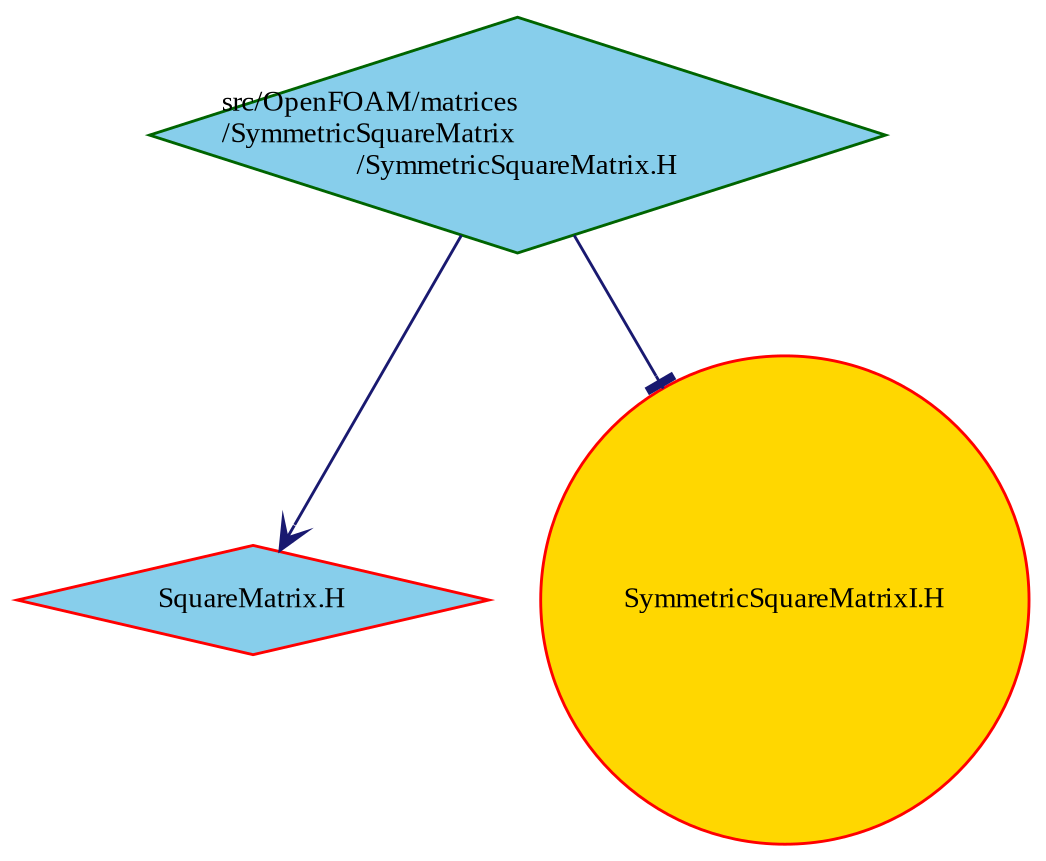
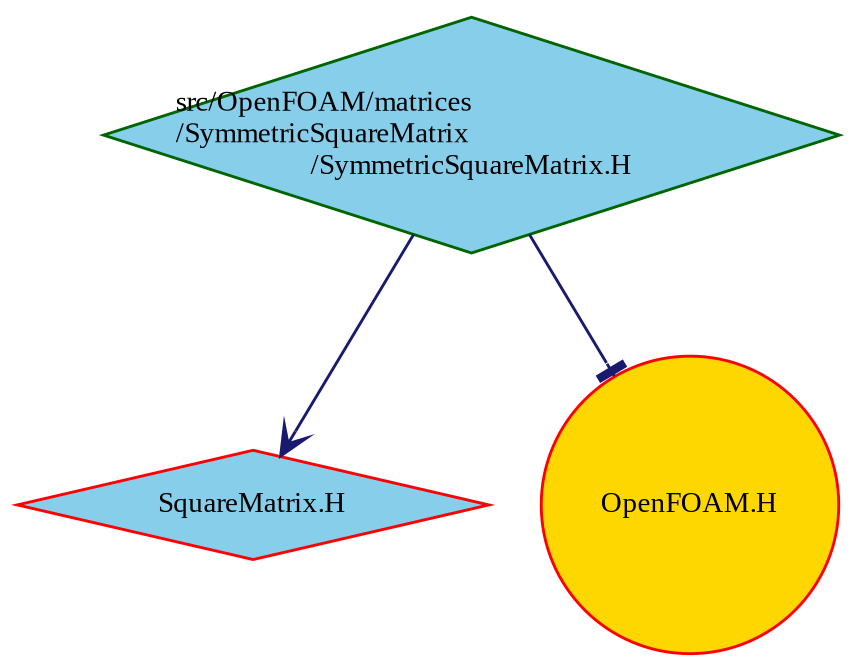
(785, 600) -> (690, 505)
